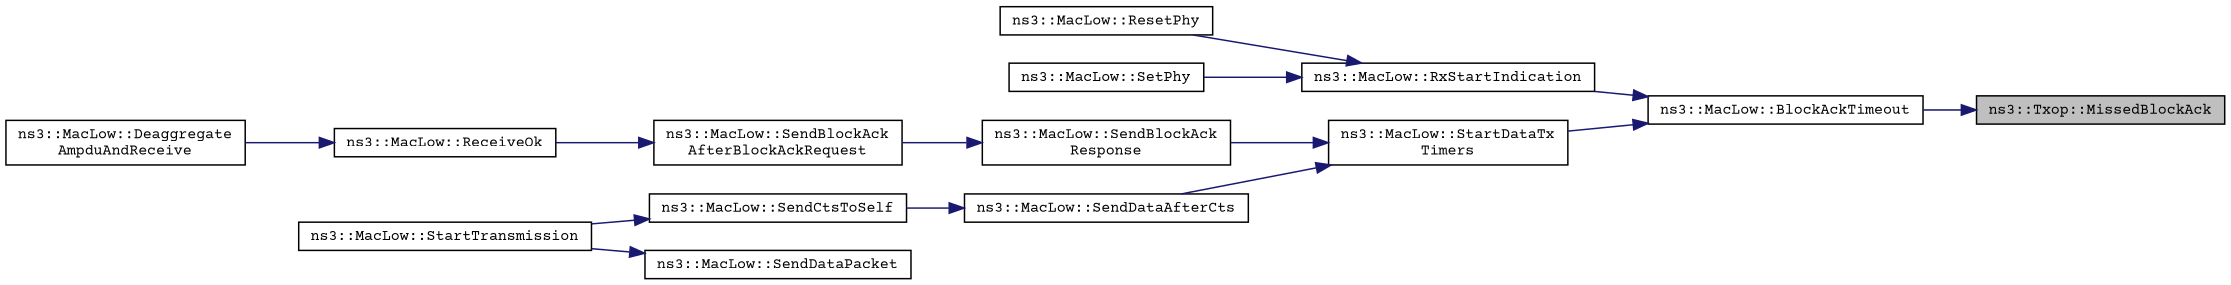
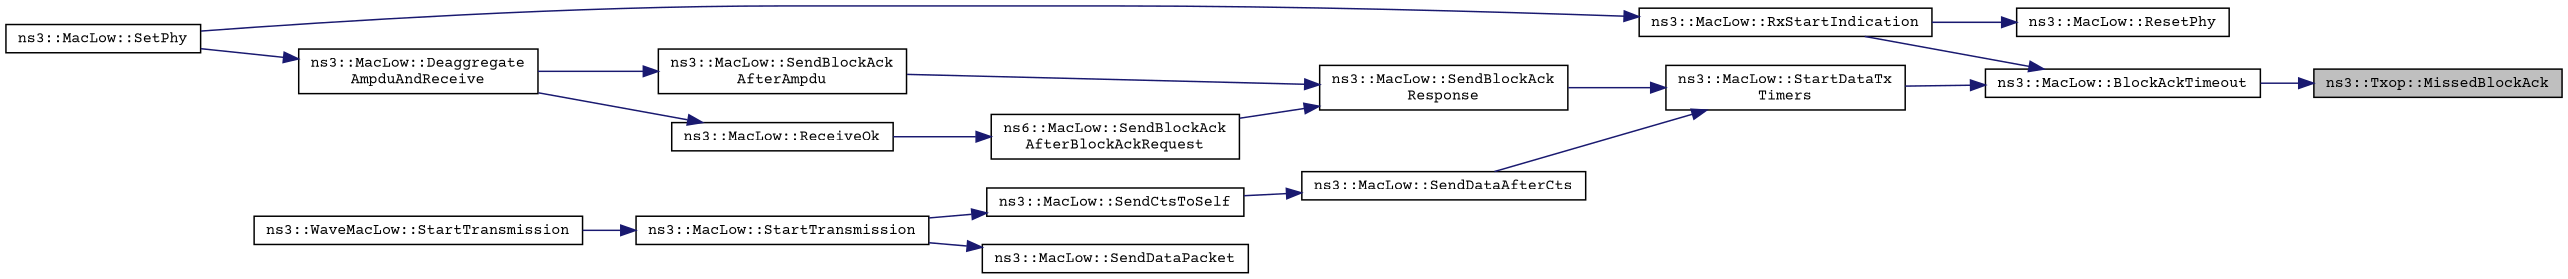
(1270, 48) -> (1967, 22)
none -> (242, 53)
none -> (782, 71)
(778, 143) -> (1115, 137)
none -> (418, 230)
